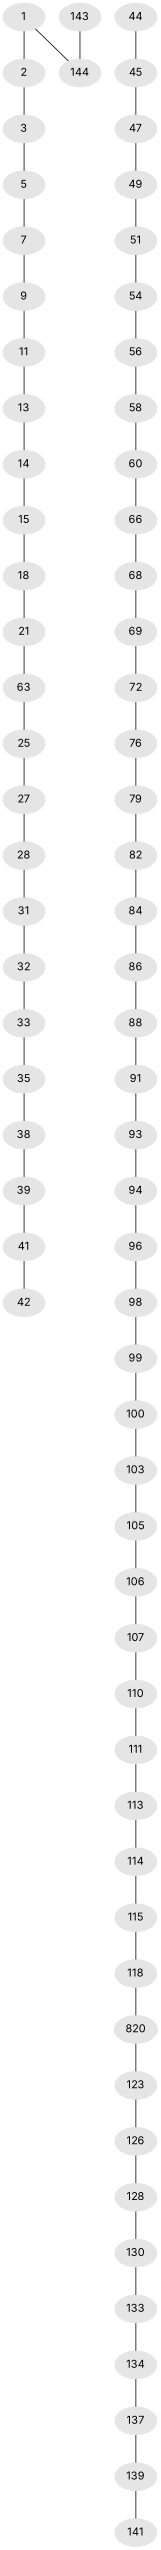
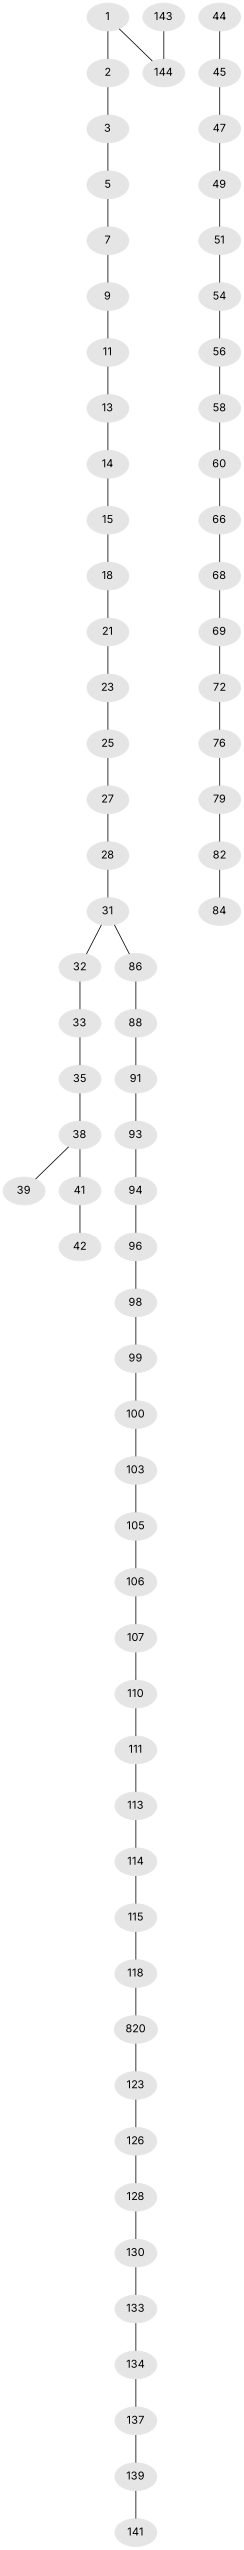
(24, 688) -> (108, 688)
(136, 940) -> (122, 939)
(24, 1219) -> (80, 1163)
